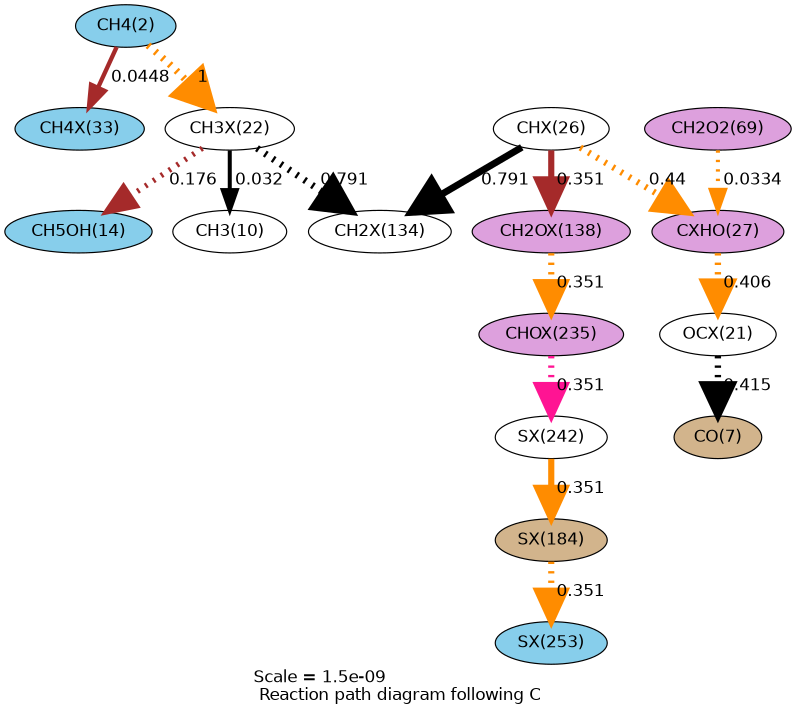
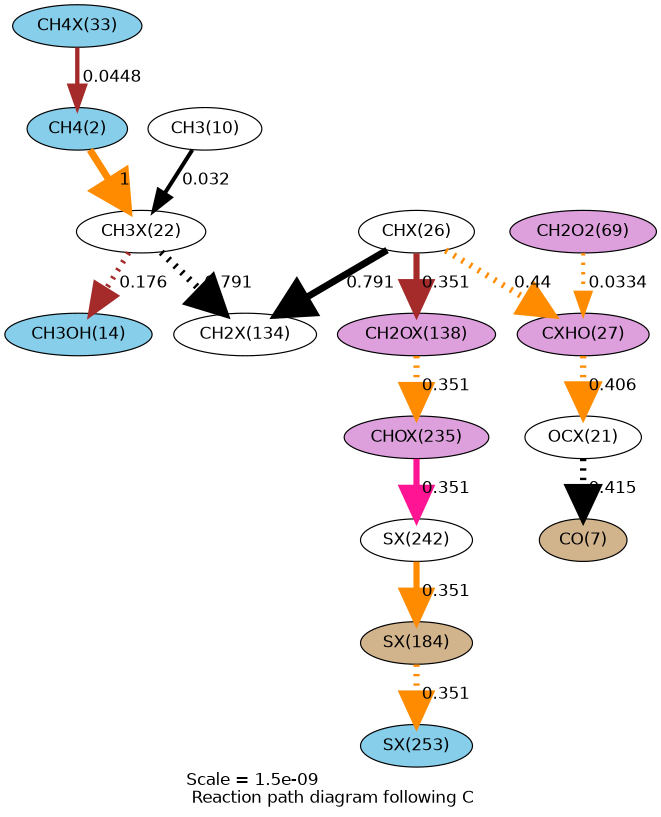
(168, 63) -> (100, 165)
(107, 67) -> (77, 66)
(230, 170) -> (179, 172)
(78, 232) -> (78, 334)
(551, 370) -> (417, 473)
